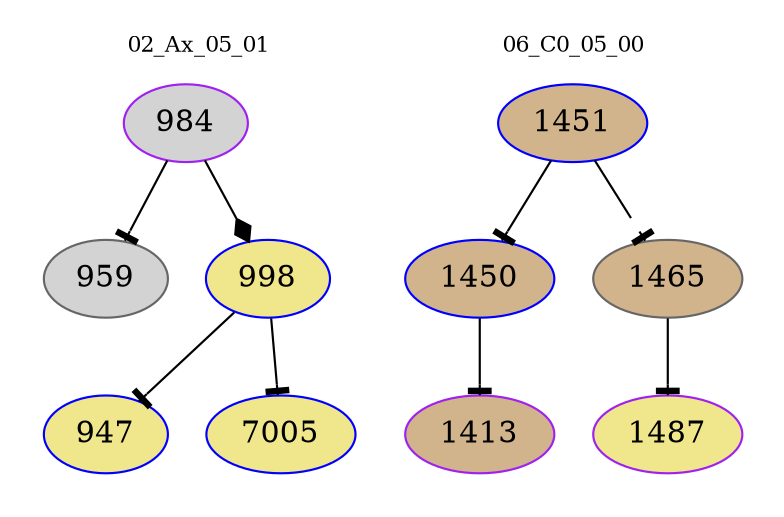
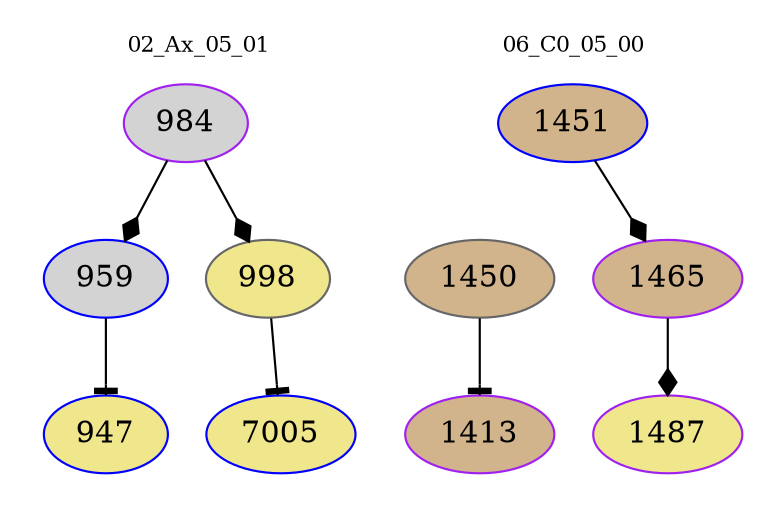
(613, 189) -> (613, 189)
(149, 196) -> (149, 196)
(529, 196) -> none
(106, 279) -> (106, 279)
(268, 279) -> (268, 279)
(480, 279) -> (480, 279)
(668, 279) -> (668, 279)
(668, 351) -> (668, 351)
(191, 353) -> (106, 351)
